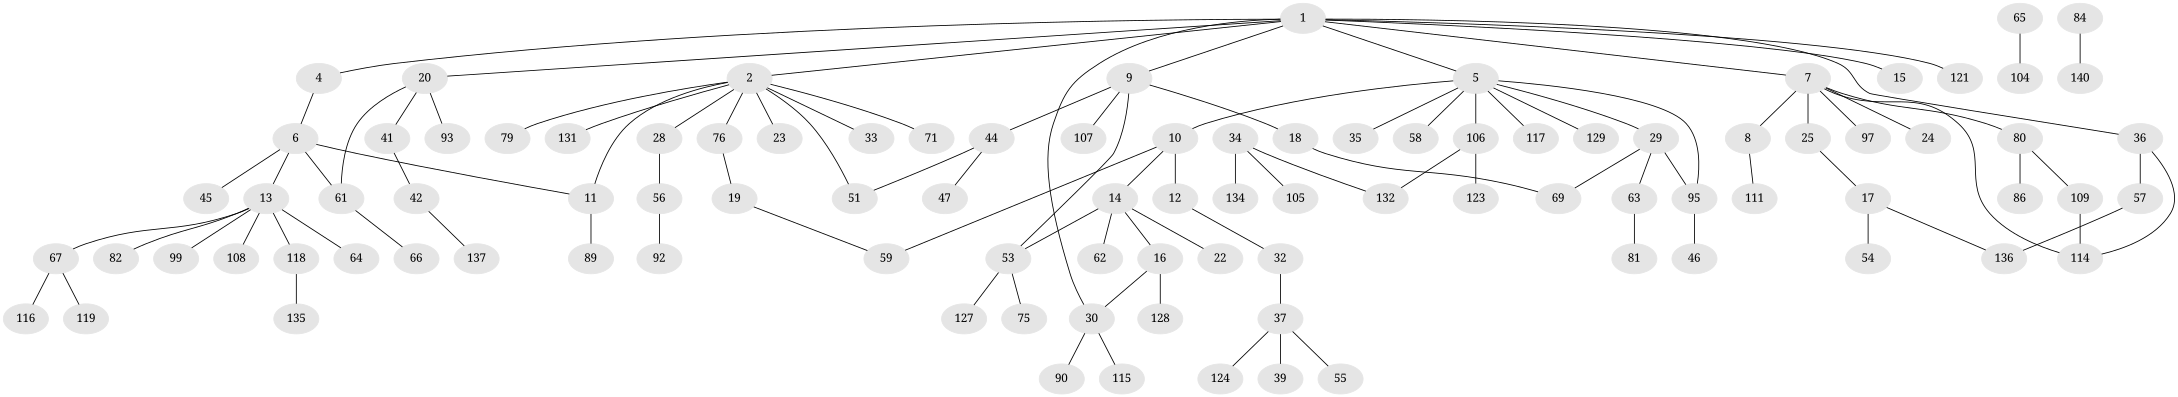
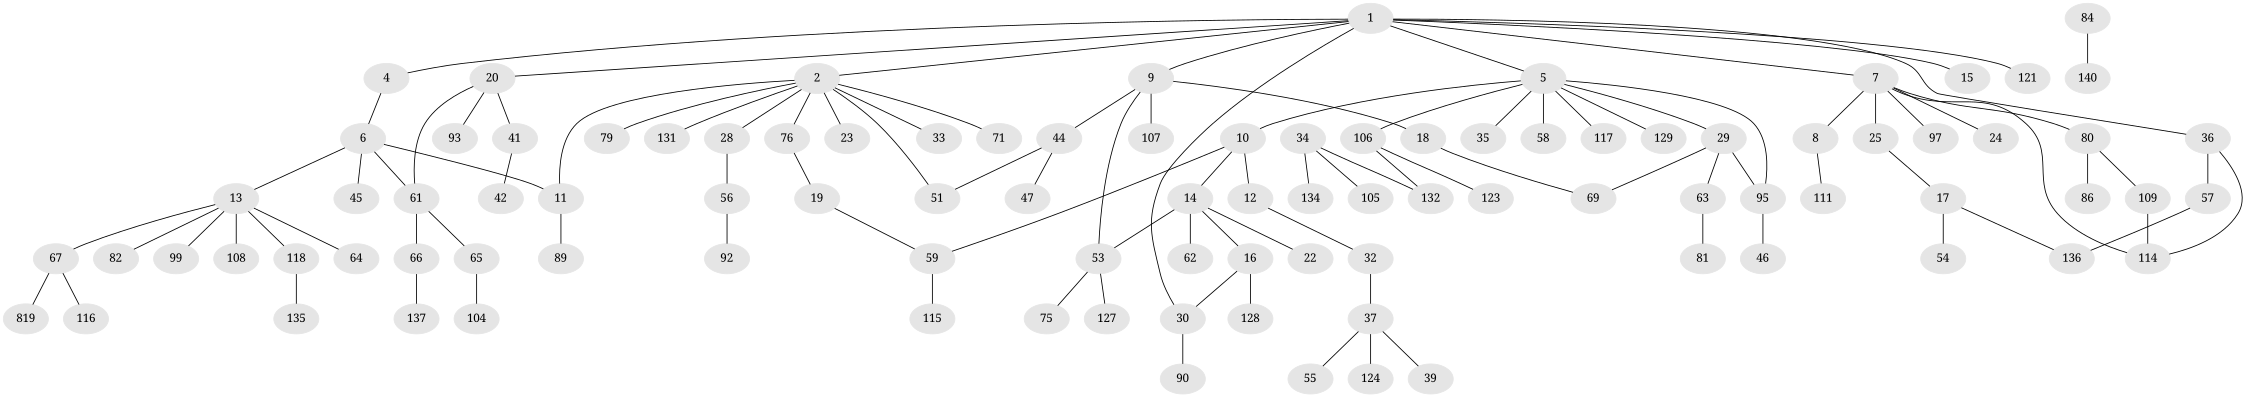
(446, 229) -> (417, 289)
none -> (446, 229)
(86, 319) -> (26, 319)
(1107, 349) -> (932, 289)
